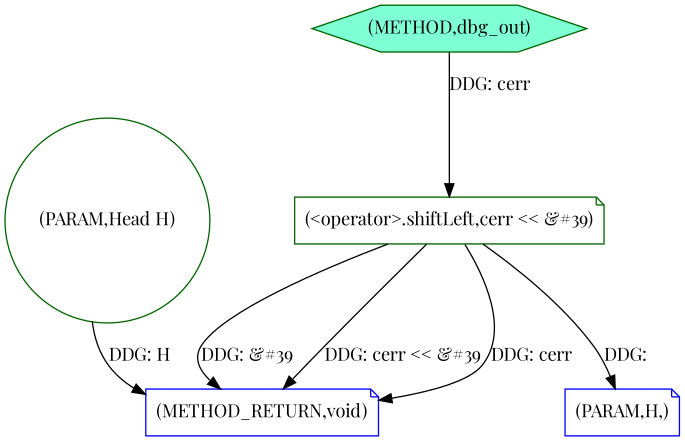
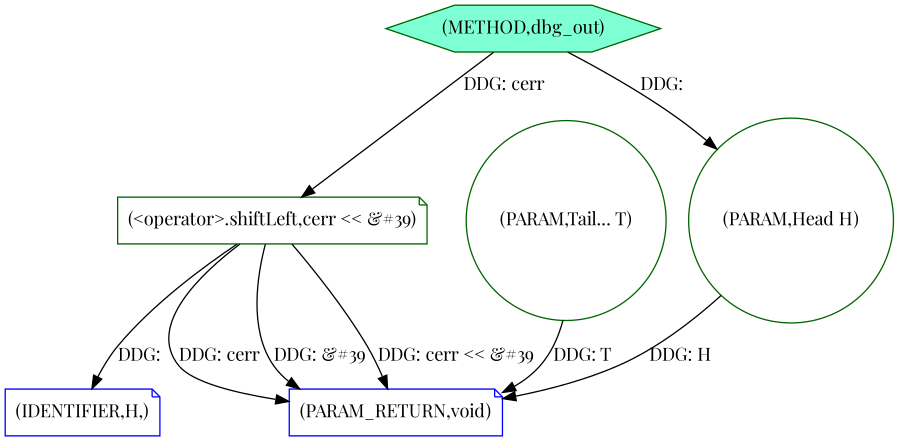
none -> (639, 93)
none -> (566, 221)
(262, 412) -> (396, 412)
(622, 412) -> (83, 412)
